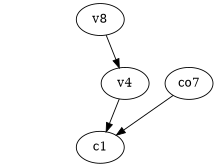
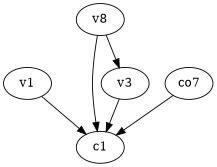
none -> (92, 79)
none -> (28, 83)
(125, 83) -> (125, 83)
